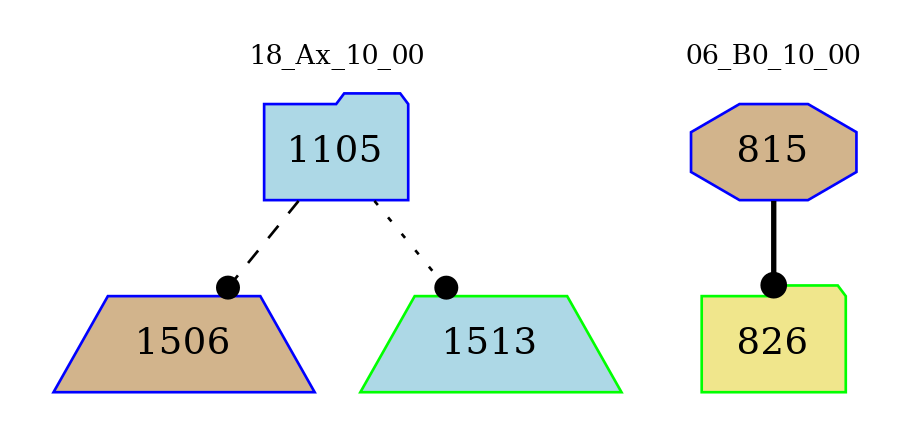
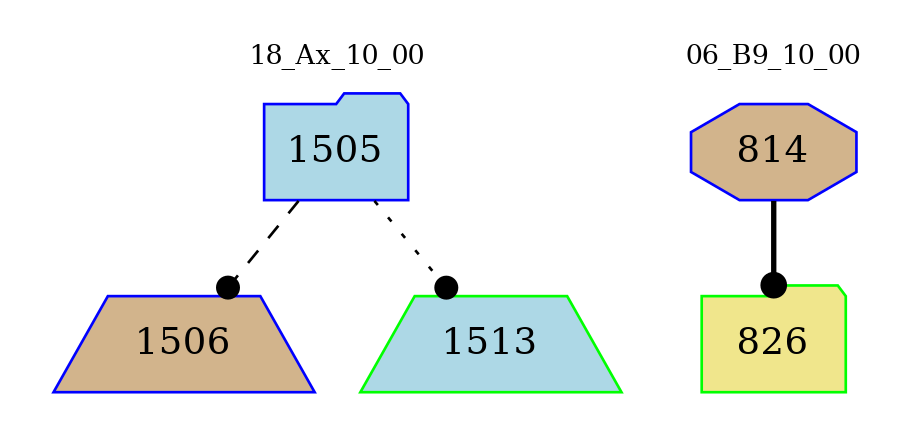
(774, 57) -> (774, 57)
(336, 152) -> (336, 152)
(774, 152) -> (774, 152)
